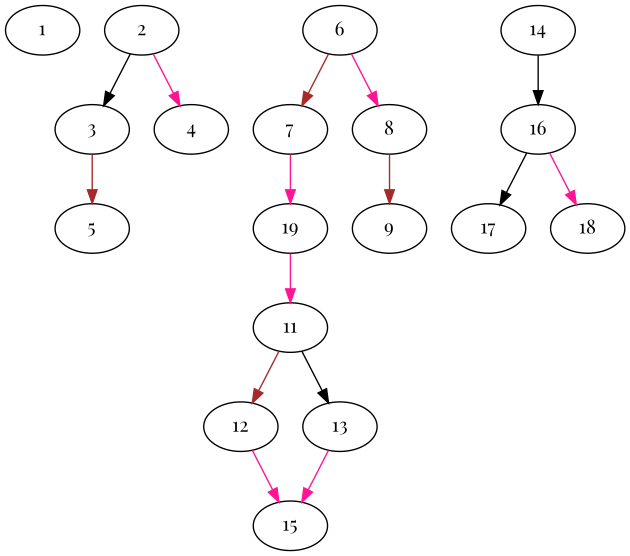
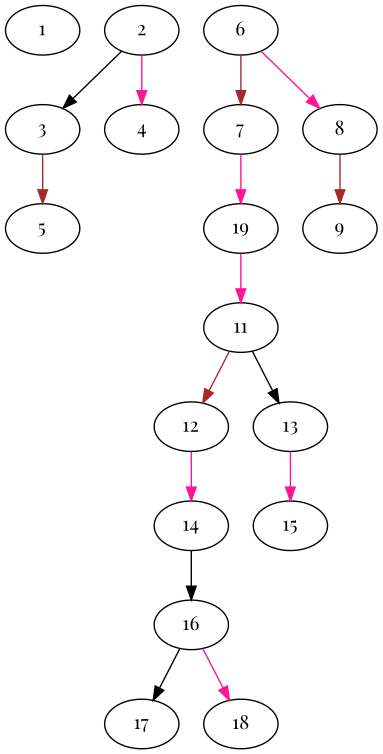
(262, 470) -> (191, 469)
